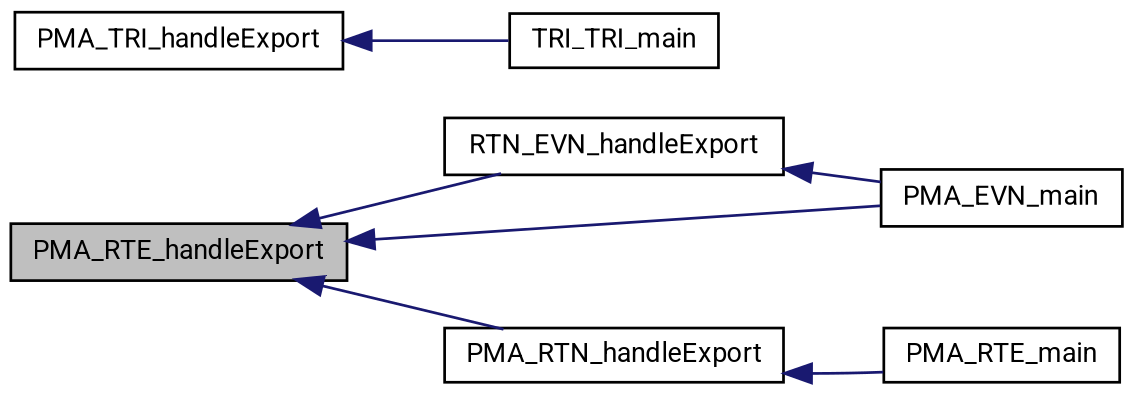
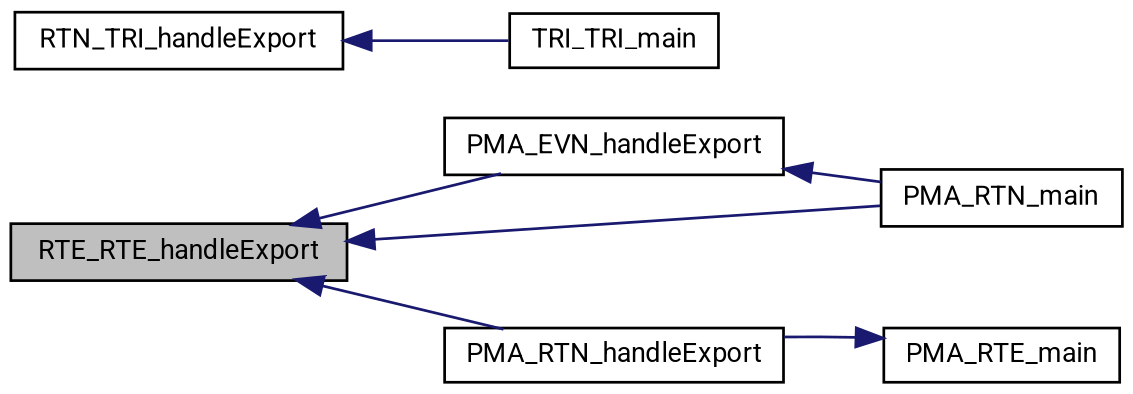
(179, 41) -> (179, 41)
(614, 146) -> (614, 146)
(1002, 198) -> (1002, 198)
(179, 252) -> (179, 252)
(848, 373) -> (820, 337)
